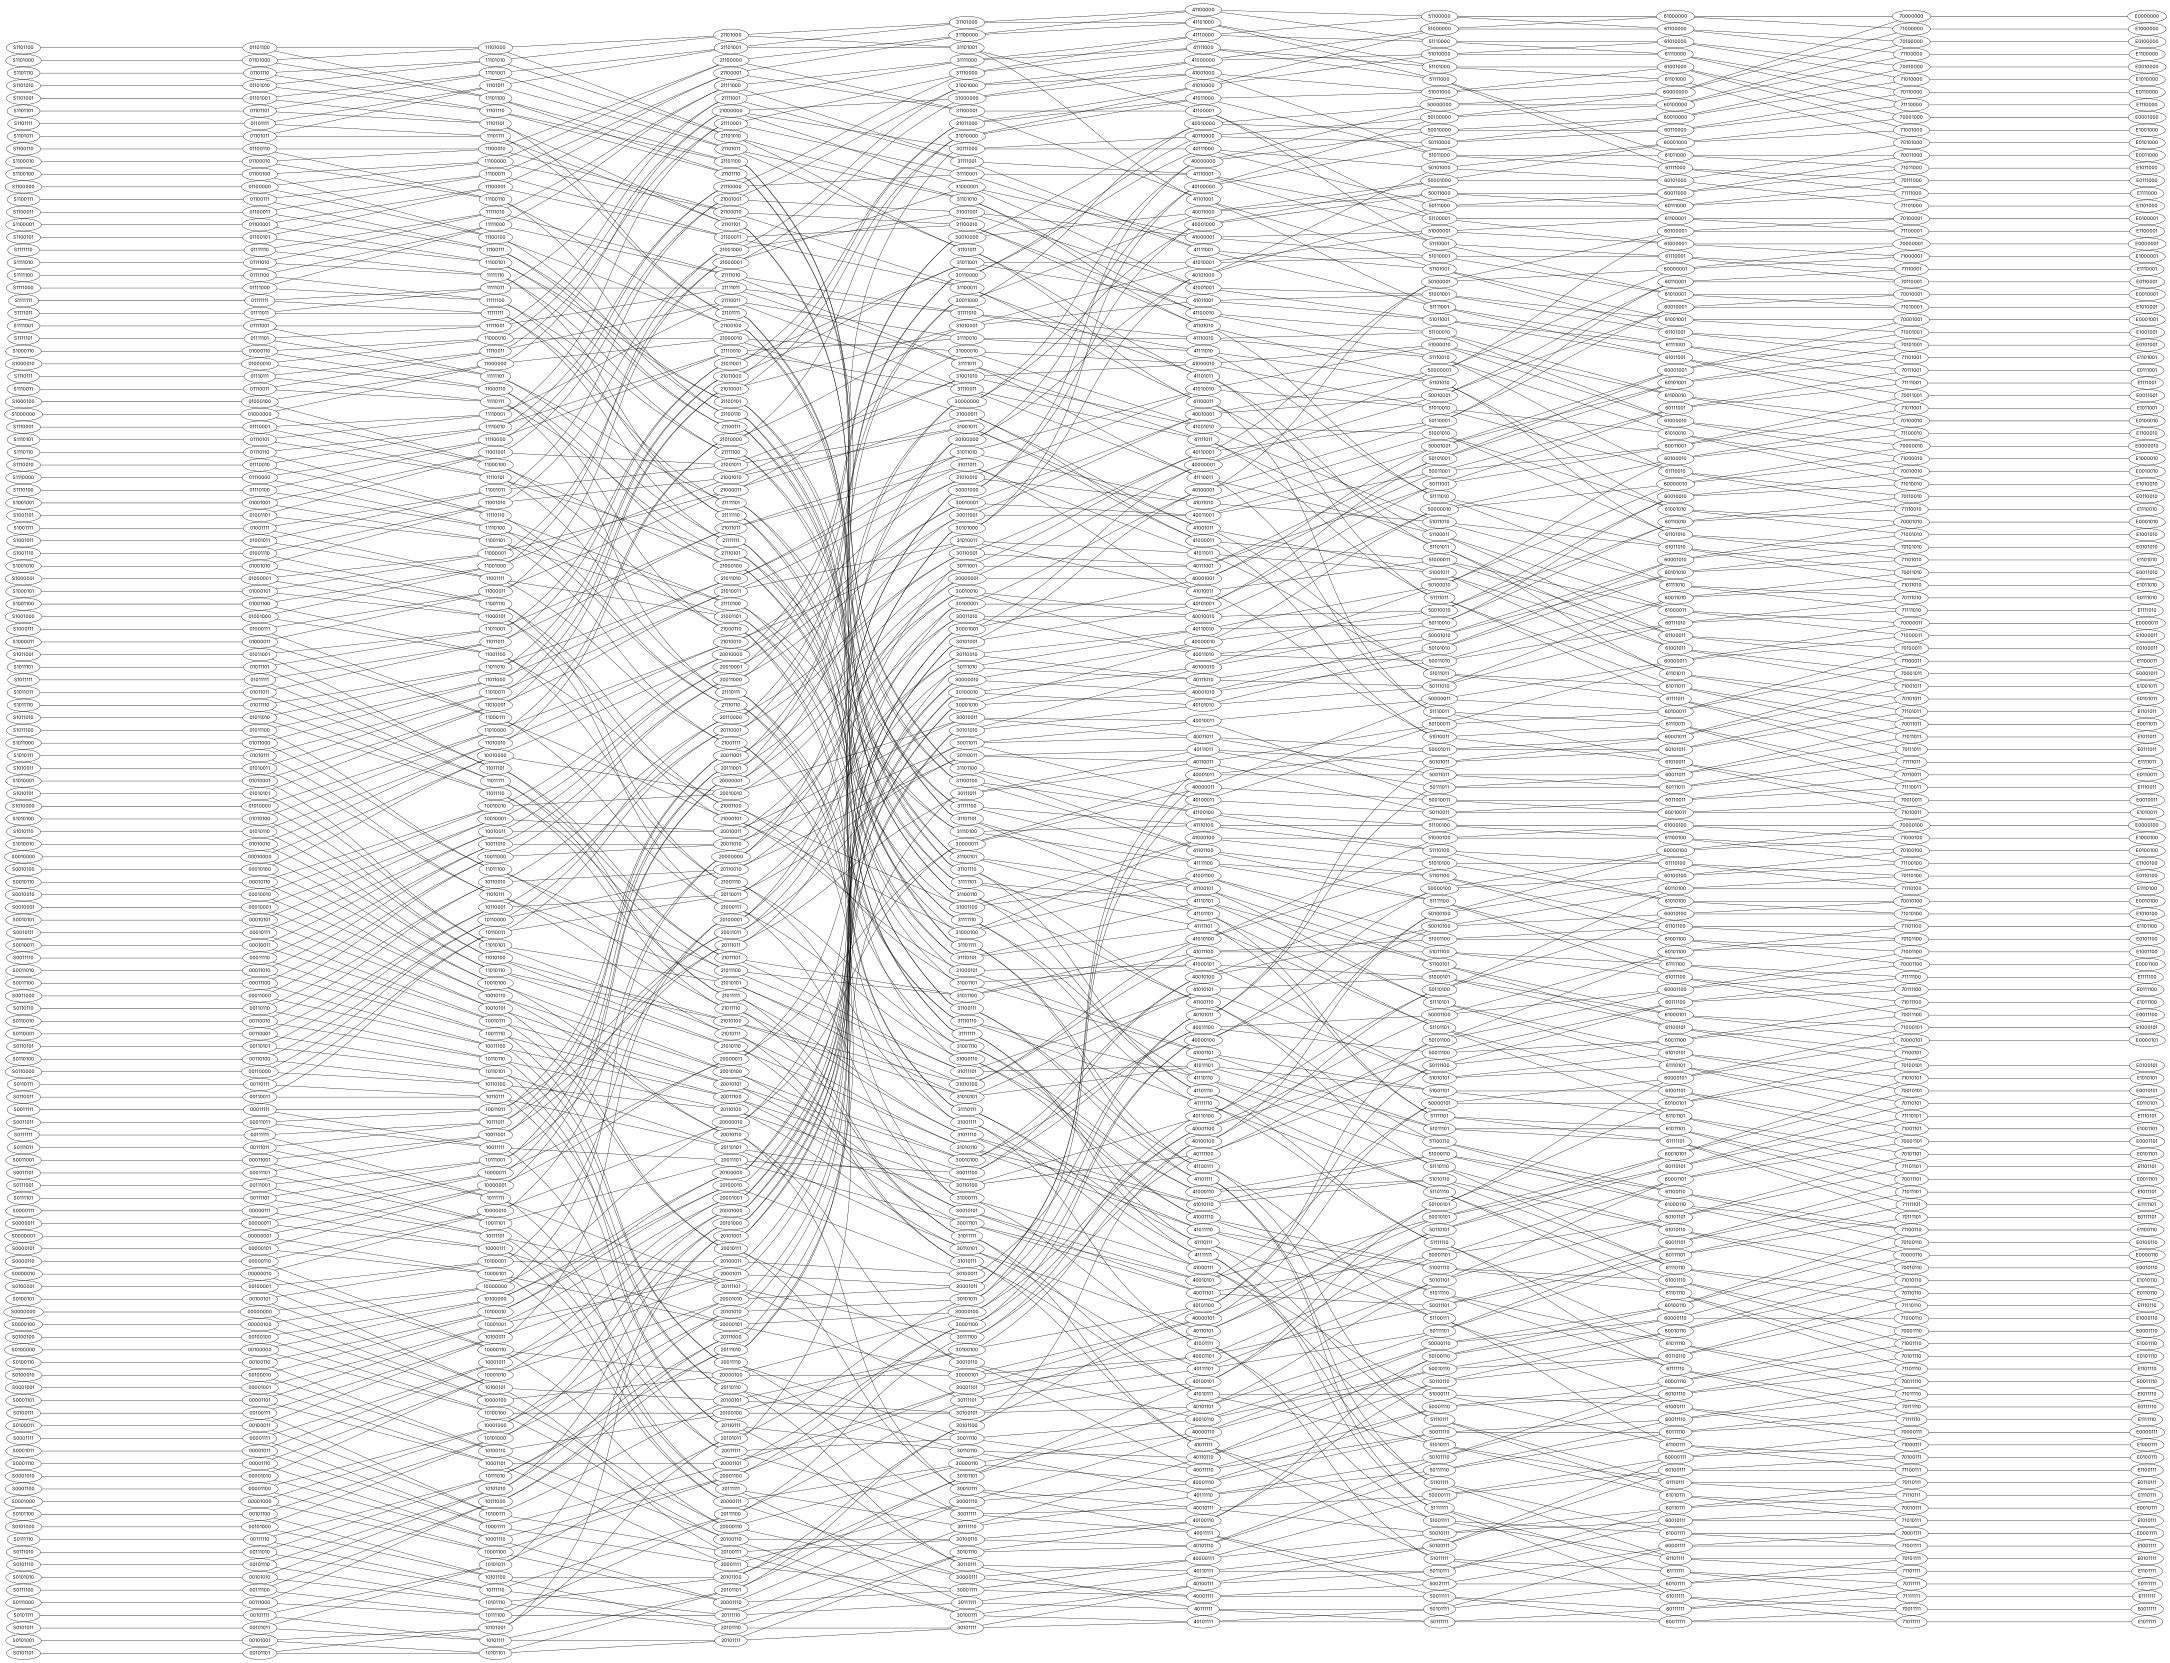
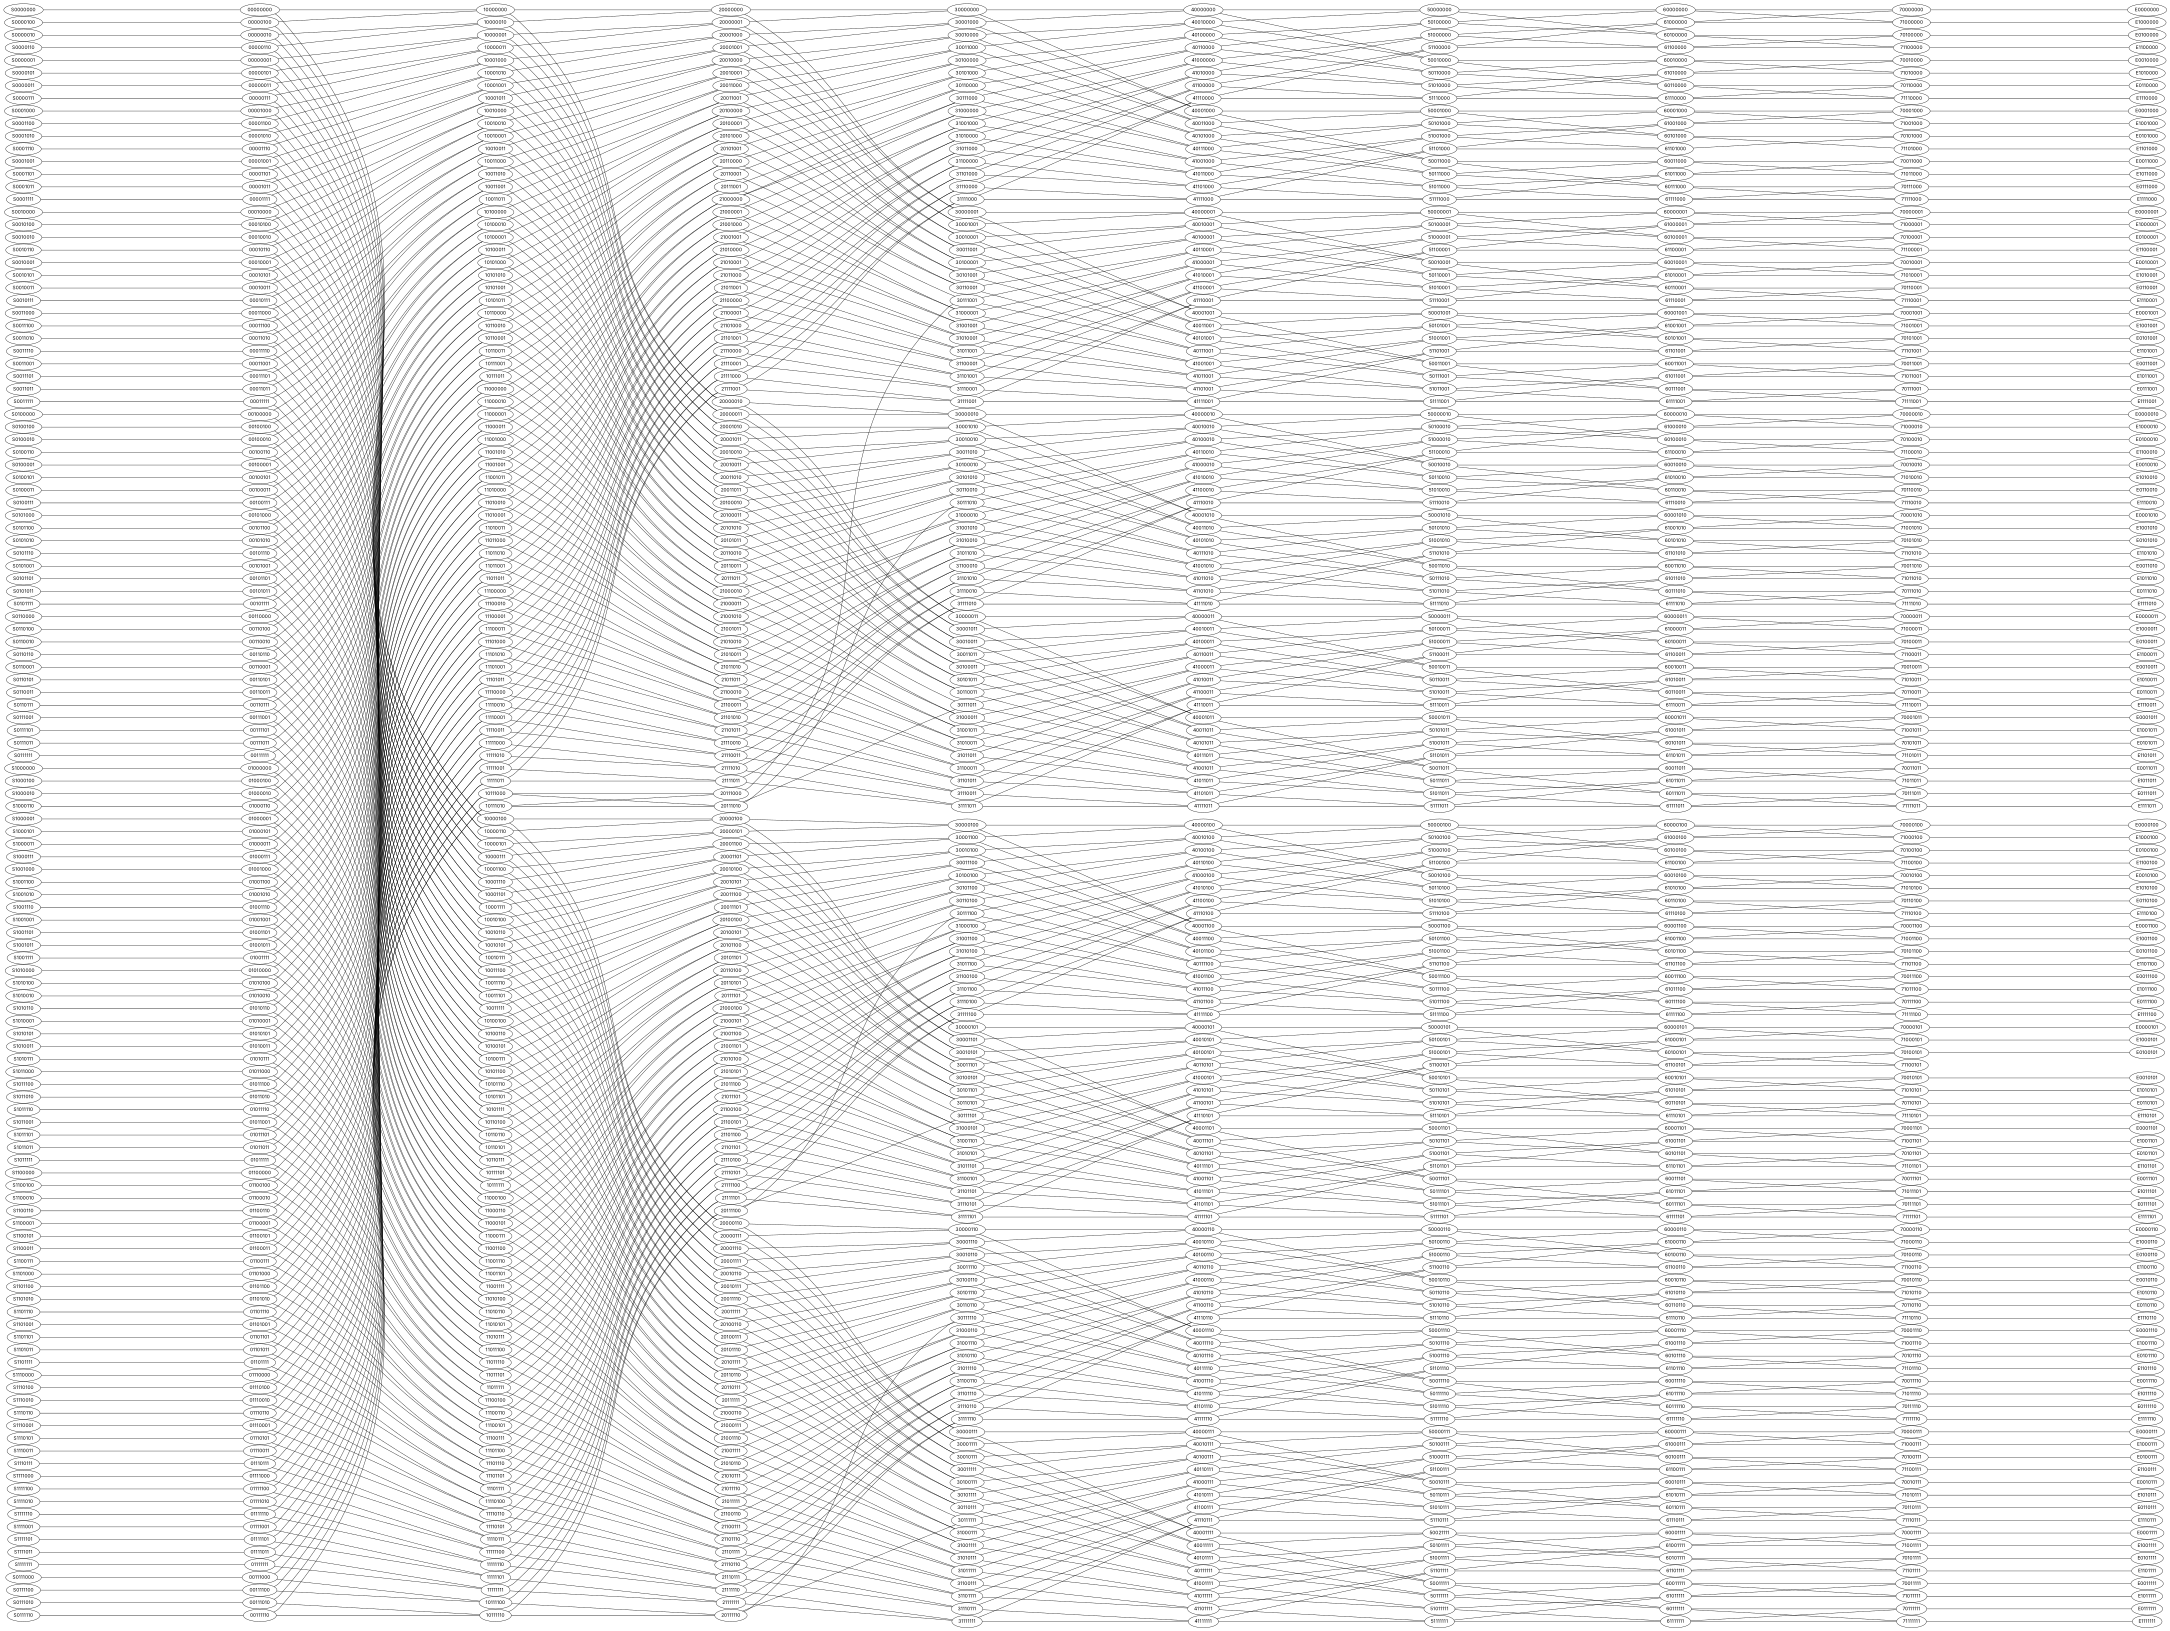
(1080, 770) -> (1085, 655)
(1814, 1220) -> (1794, 1242)
